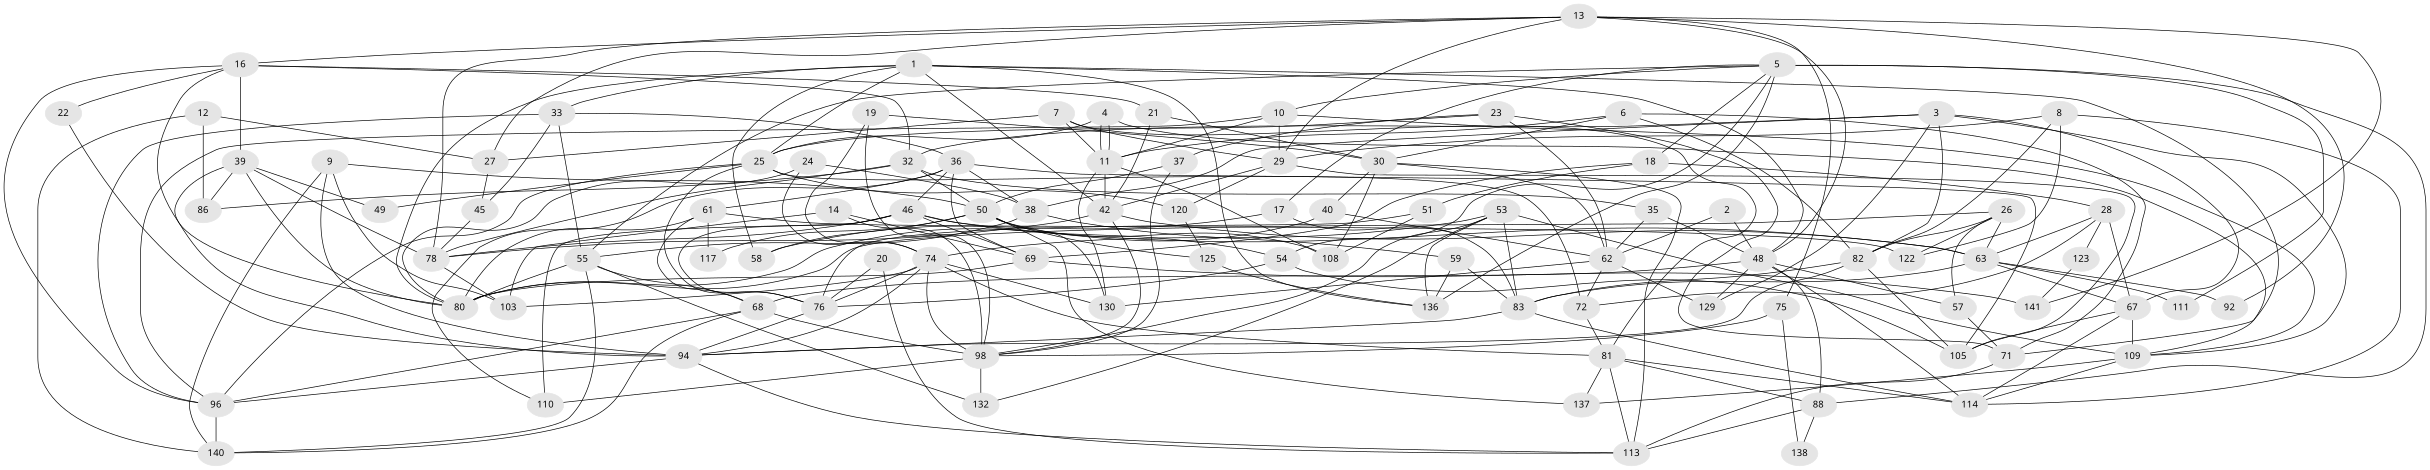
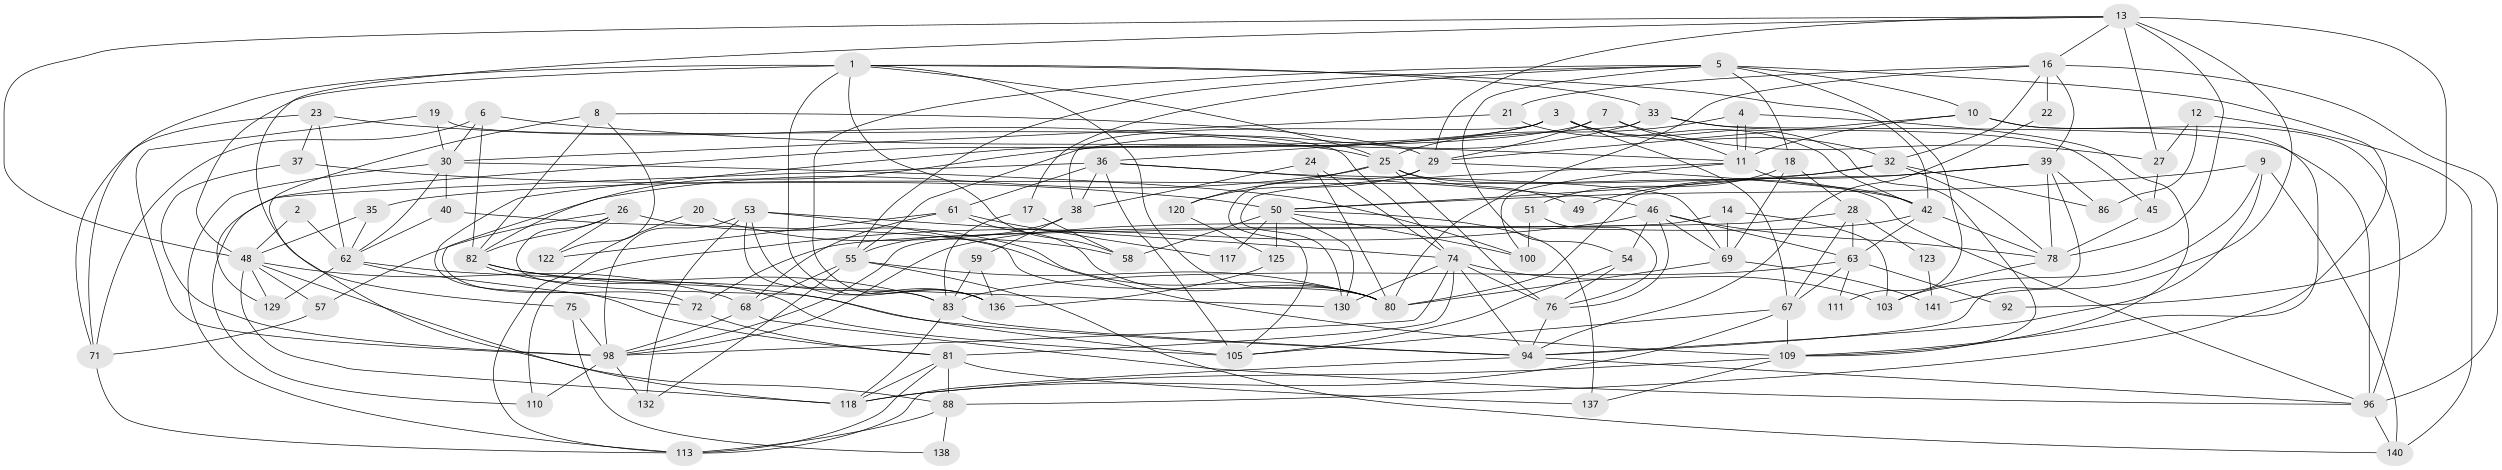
(1996, 231) -> (666, 291)
(1330, 259) -> (1528, 259)
(851, 284) -> (912, 240)
(1970, 405) -> (848, 405)
(563, 427) -> none
